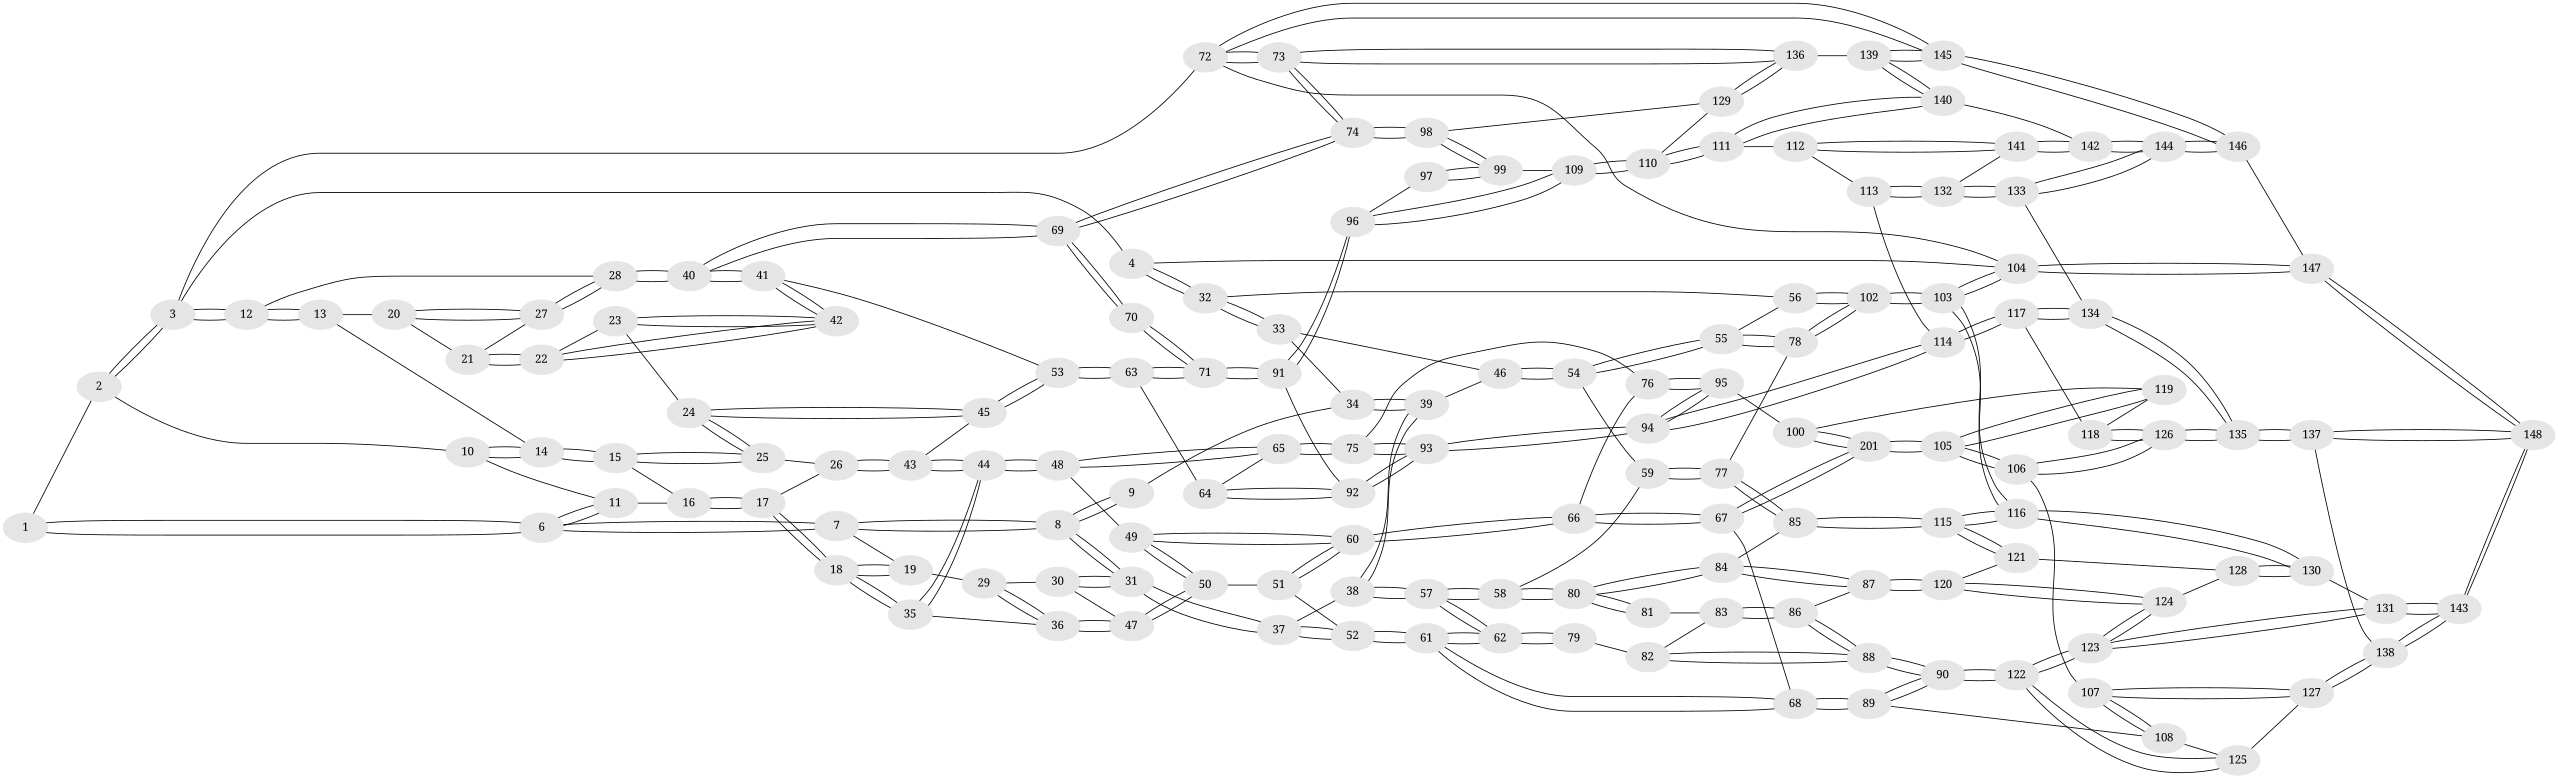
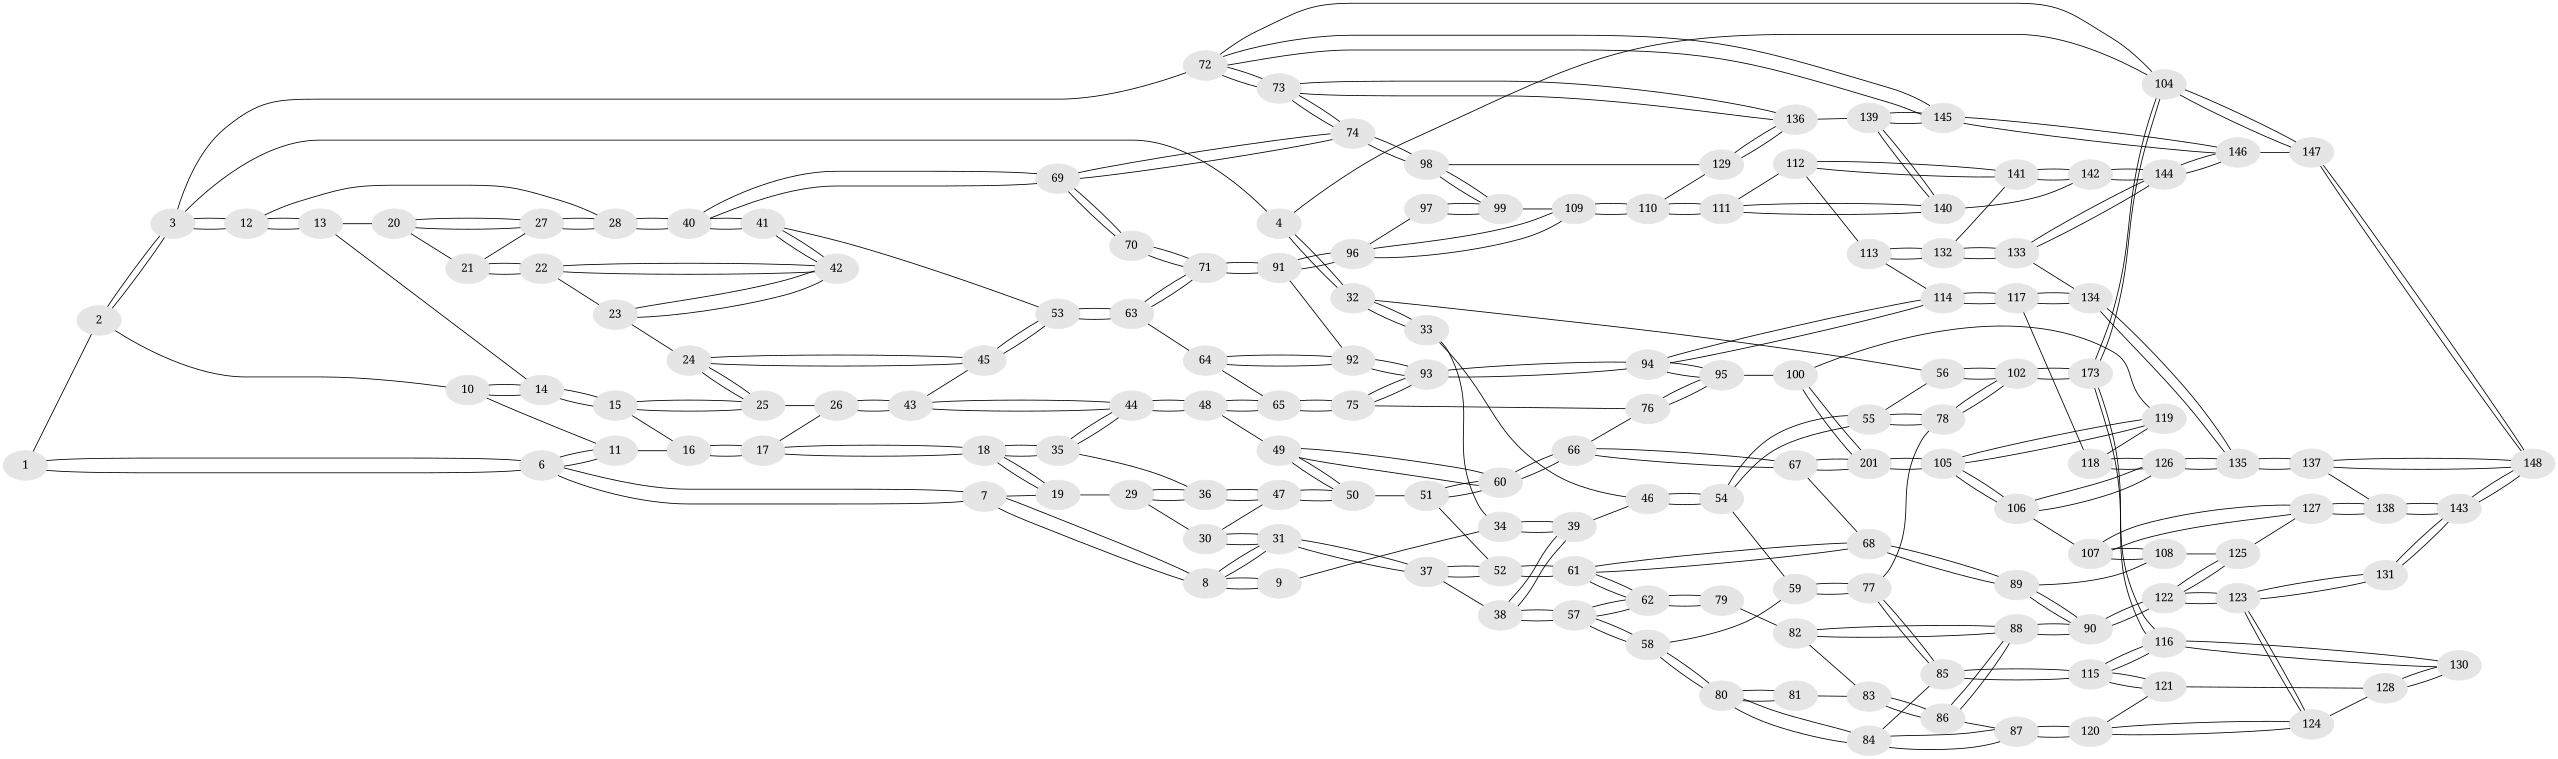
(1943, 298) -> (2090, 374)
(2354, 593) -> none
